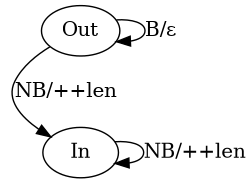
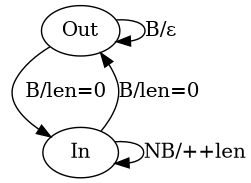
(66, 92) -> (66, 92)
none -> (118, 99)
